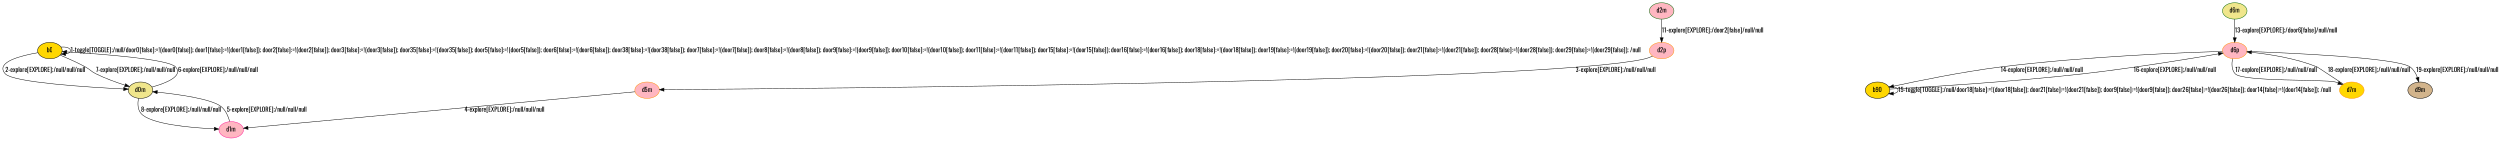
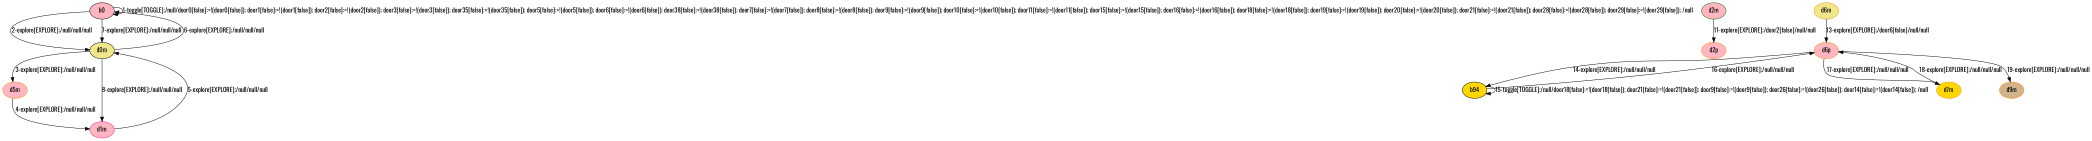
(2235, 11) -> (1826, 11)
(50, 51) -> (102, 11)
(1159, 83) -> (46, 56)
(1878, 90) -> (1475, 90)
(2420, 90) -> (2012, 90)
